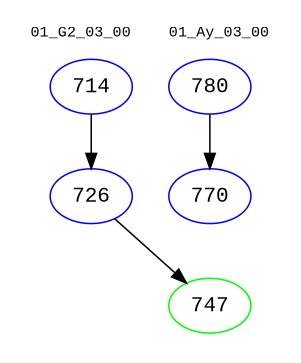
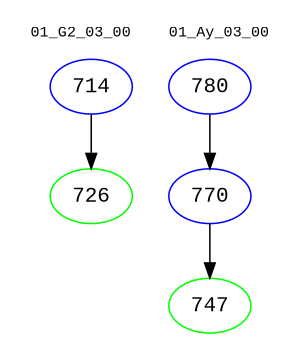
(91, 196) -> (91, 196)
(145, 246) -> (210, 243)
